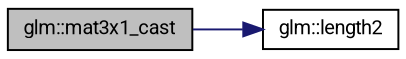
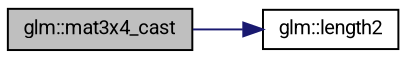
(100, 29) -> (100, 29)
